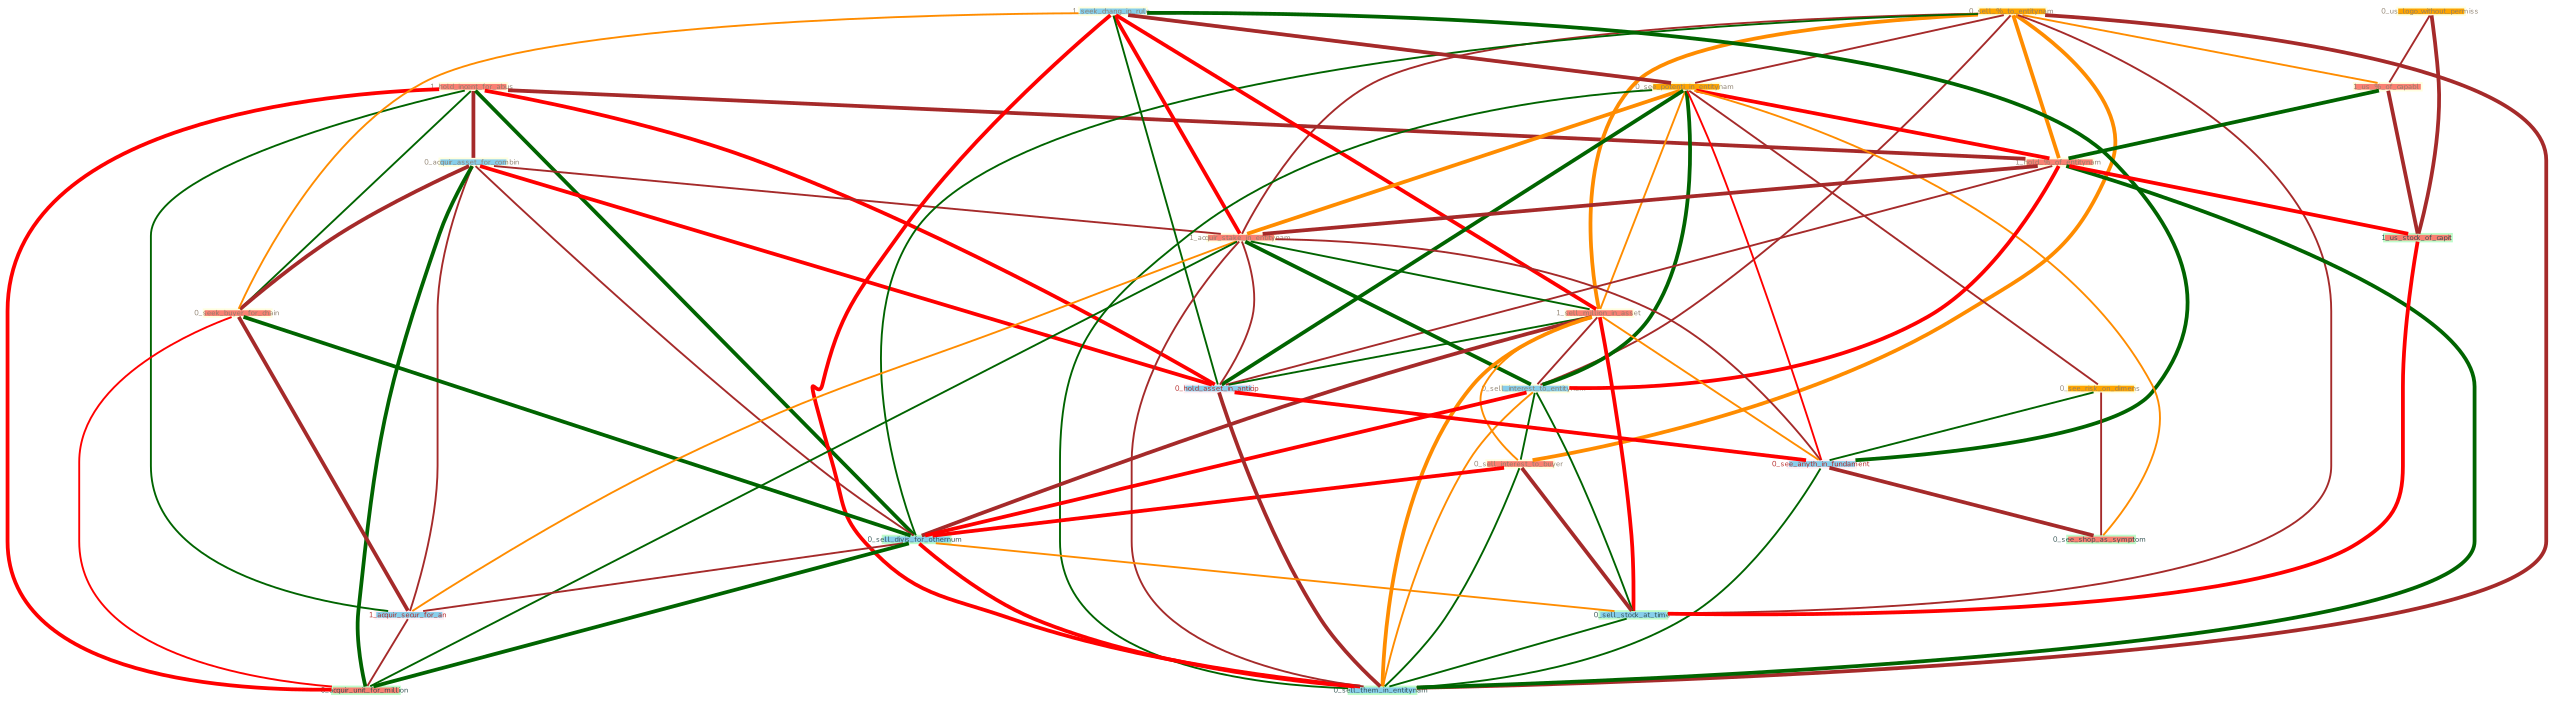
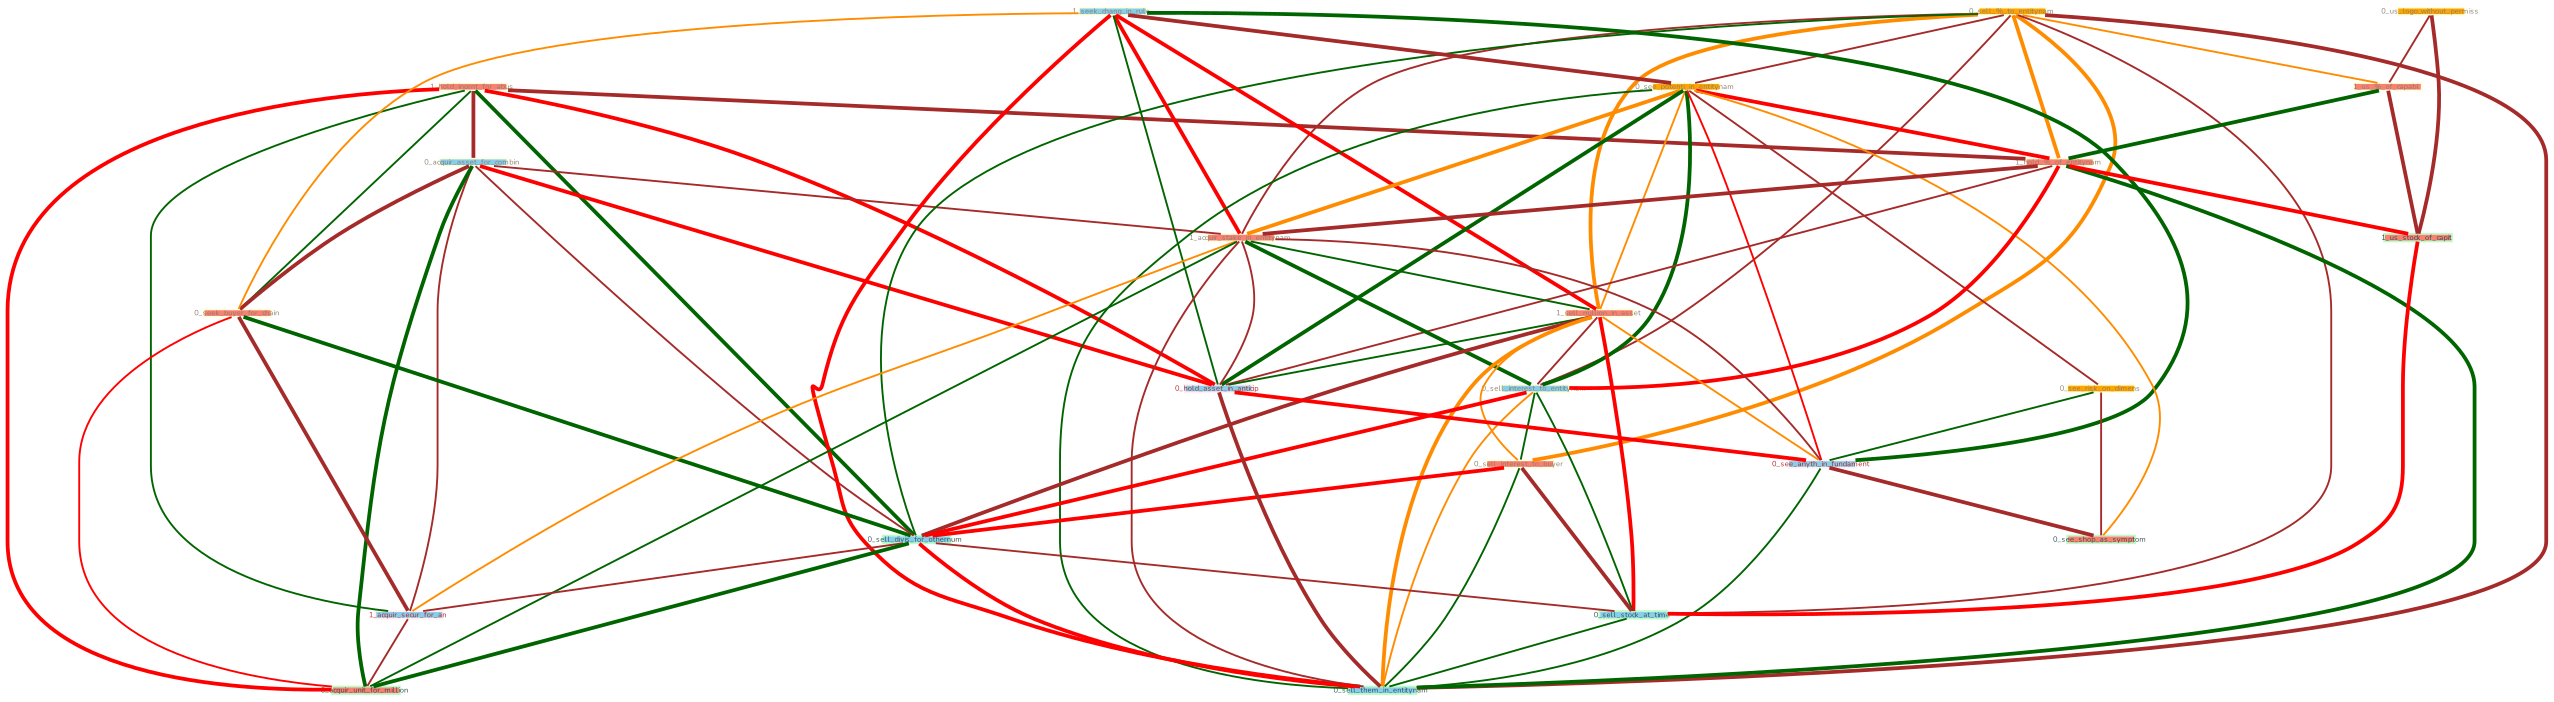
(1275, 577) -> (1275, 577)
